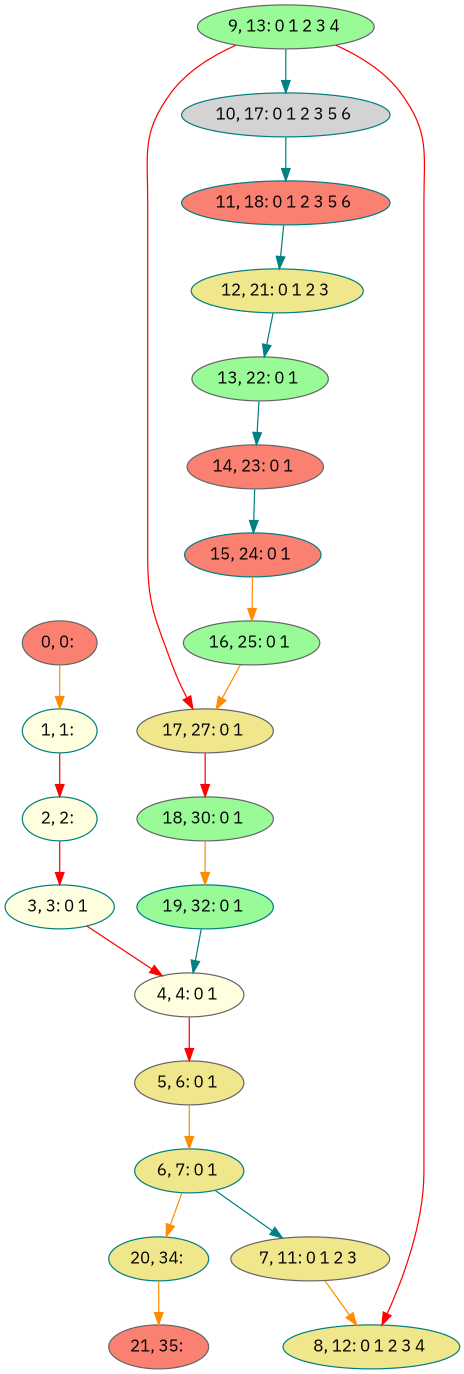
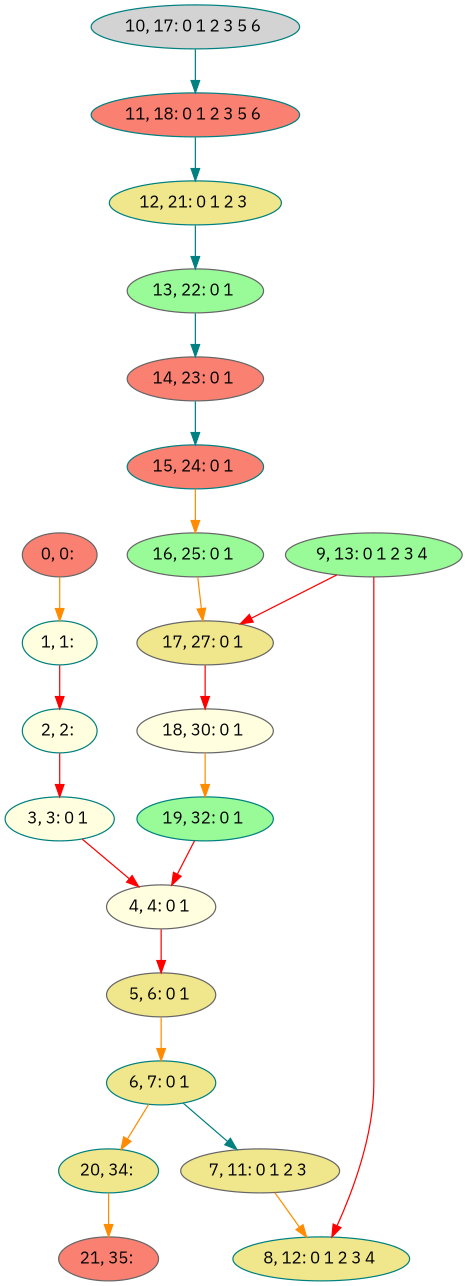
(286, 65) -> none
(205, 819) -> (205, 731)
(198, 945) -> (186, 857)
